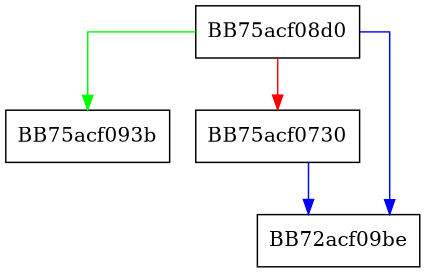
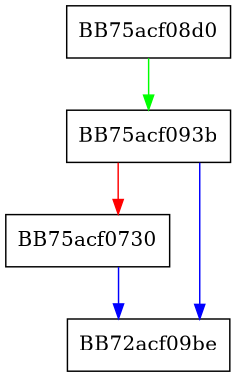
(278, 77) -> (118, 181)
(390, 101) -> (200, 234)
